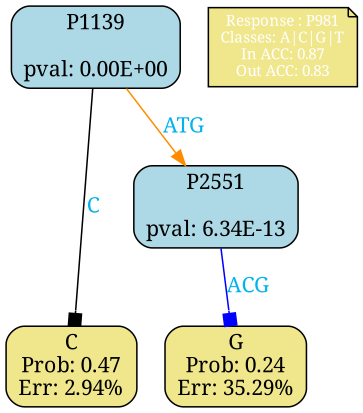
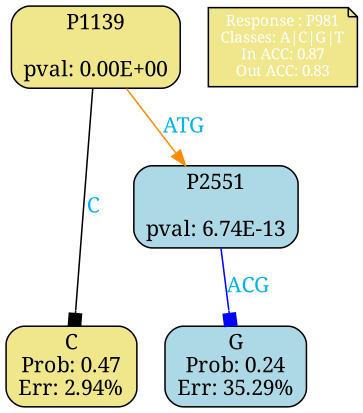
(96, 47) -> (96, 47)
(216, 207) -> (216, 207)
(236, 367) -> (236, 367)
